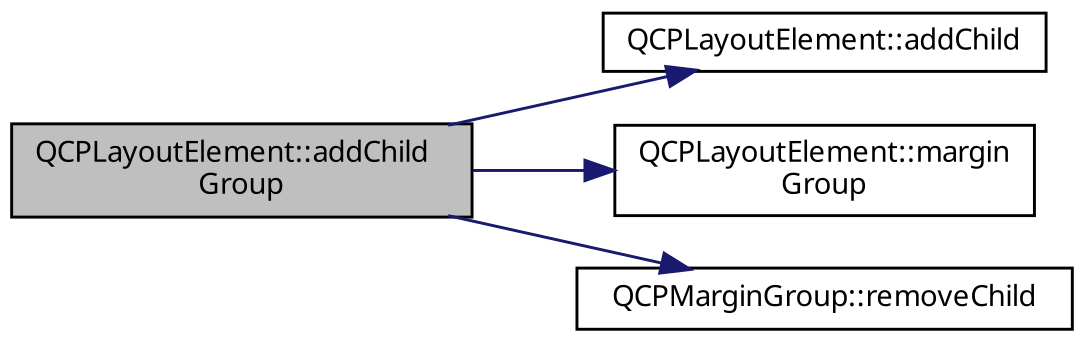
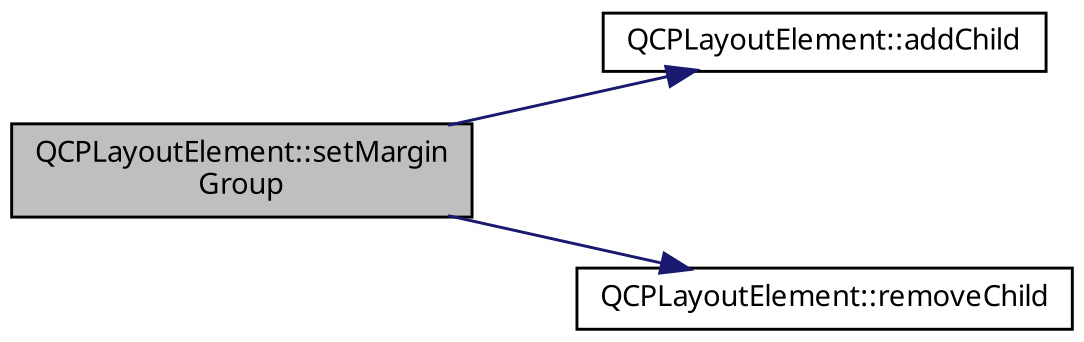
(242, 170) -> (242, 170)
(825, 170) -> none
(825, 299) -> (825, 299)
